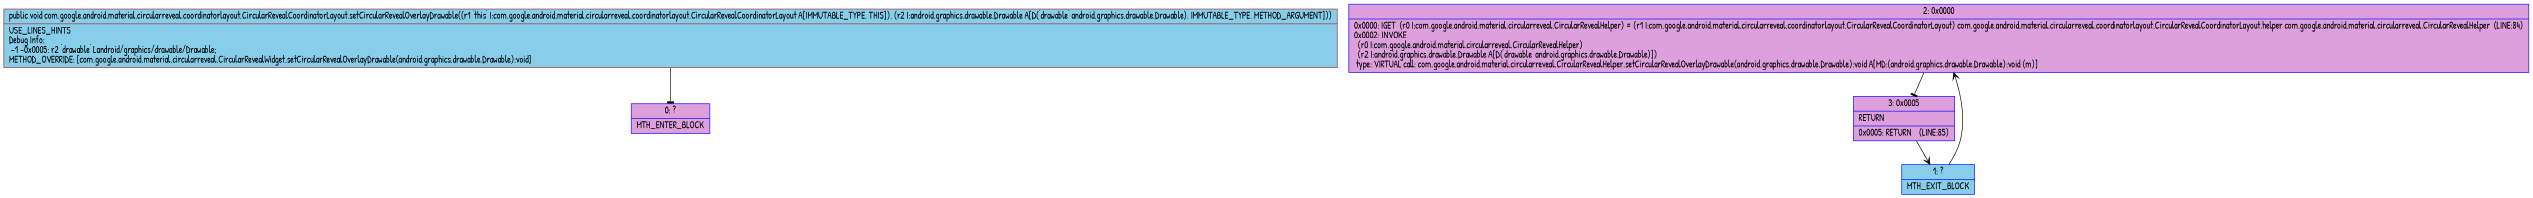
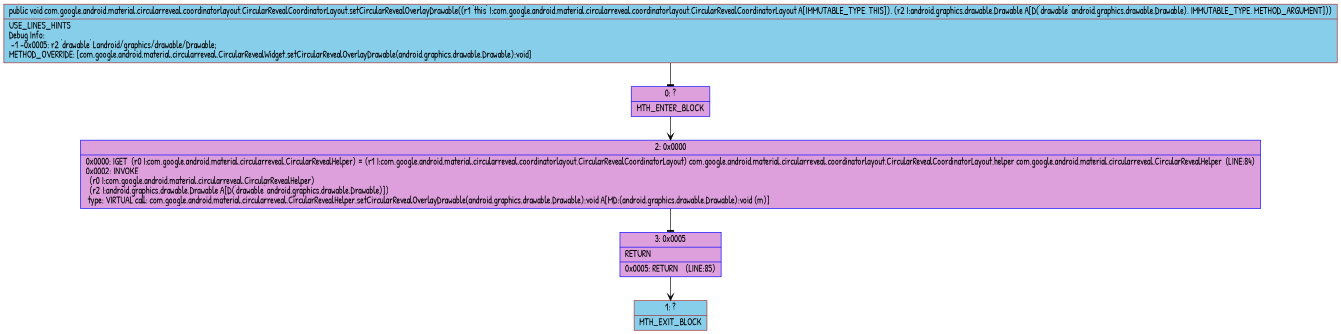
(1963, 123) -> (671, 125)
(1938, 179) -> (671, 315)
